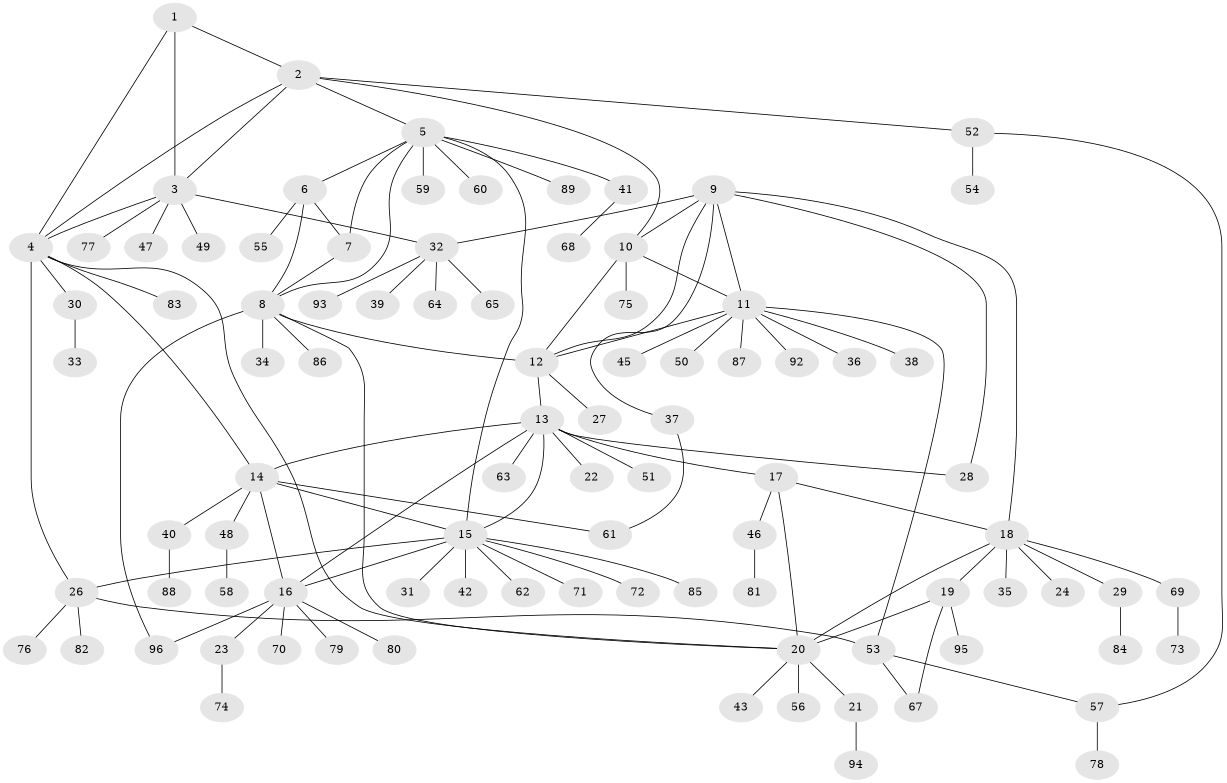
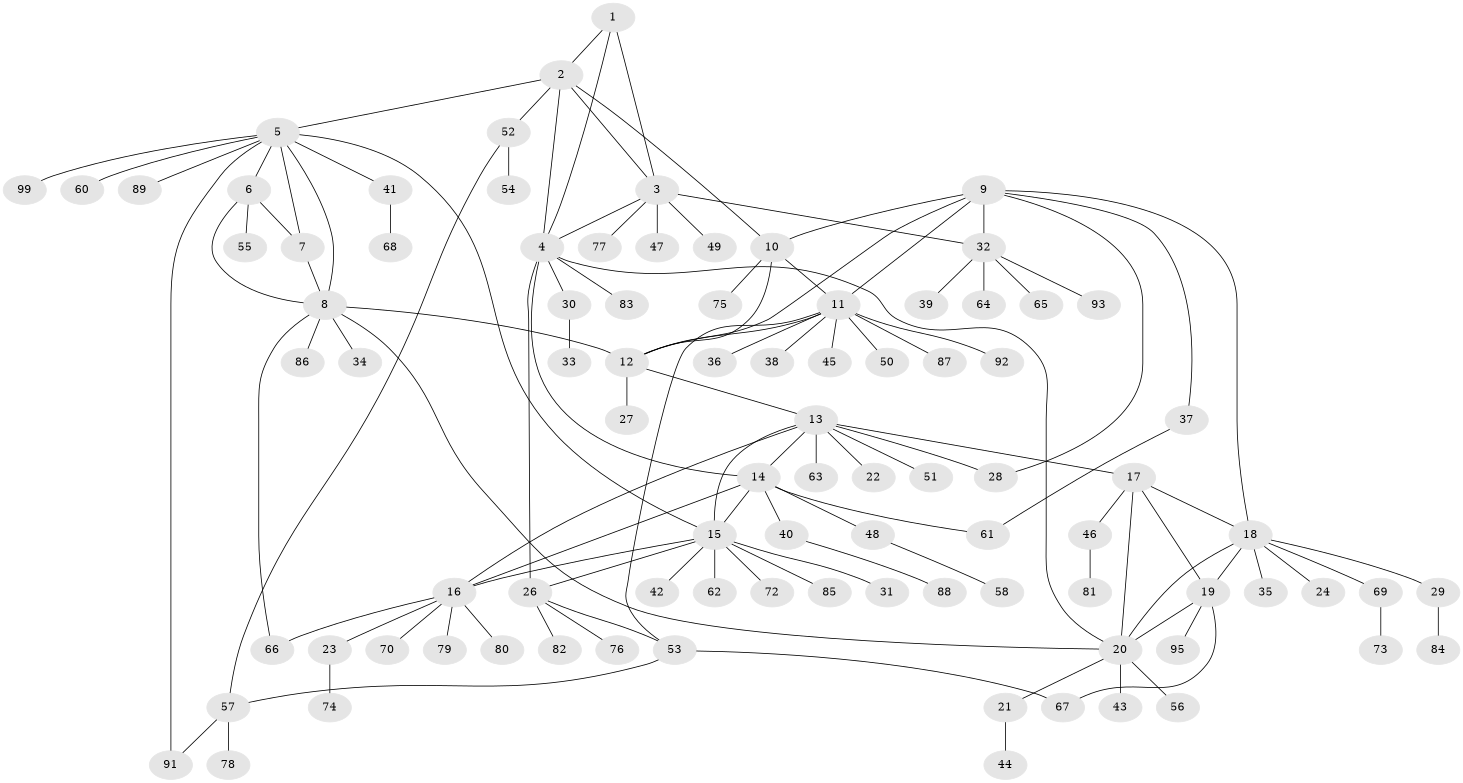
(423, 190) -> (25, 190)
none -> (1171, 535)
(581, 593) -> none
(157, 650) -> (272, 650)
none -> (171, 765)
(856, 765) -> (1005, 765)
